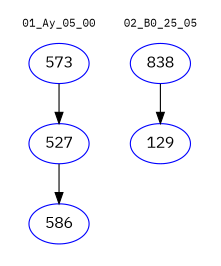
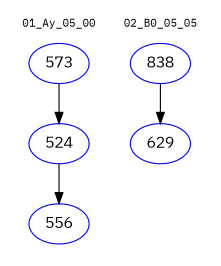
(161, 24) -> (161, 24)
(59, 144) -> (59, 144)
(160, 144) -> (160, 144)
(59, 224) -> (59, 224)
